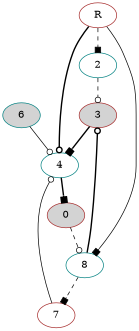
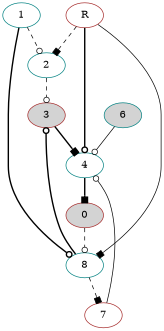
none -> (22, 15)
